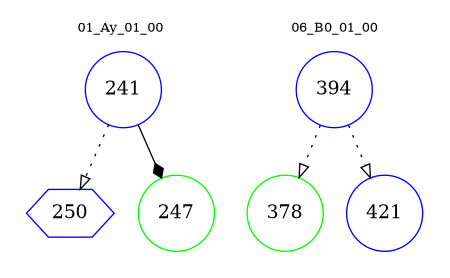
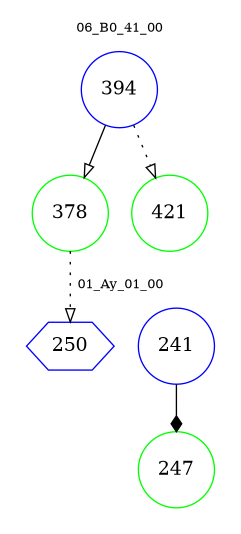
(335, 29) -> (120, 29)
(312, 145) -> (97, 145)
(97, 151) -> (70, 281)
(385, 213) -> (170, 213)
